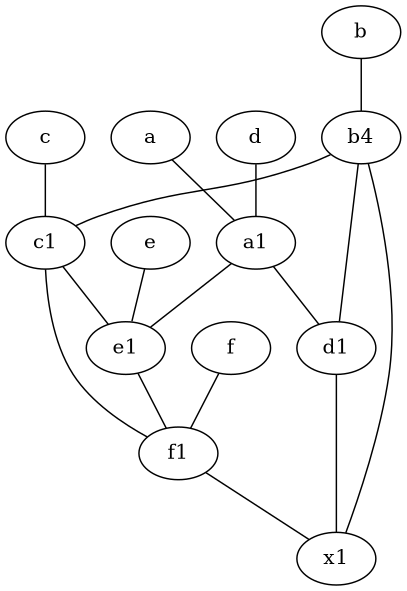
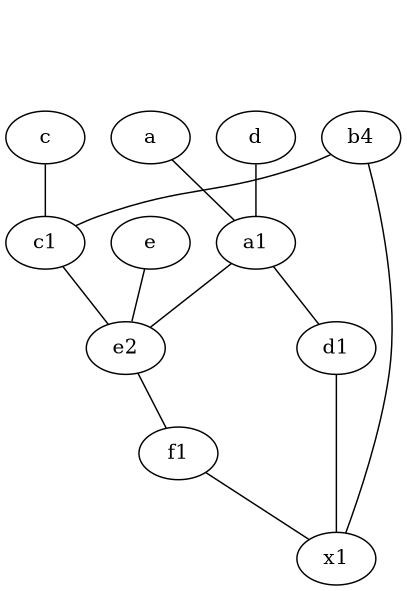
(361, 32) -> none
(349, 243) -> none
(126, 348) -> (126, 348)
(231, 348) -> none
(70, 369) -> none
